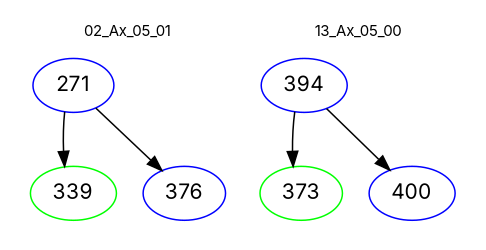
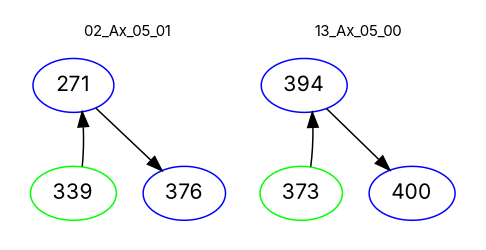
(293, 131) -> (313, 147)
(63, 132) -> (83, 147)
